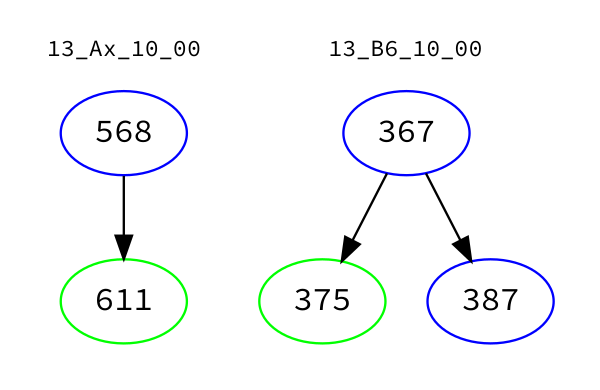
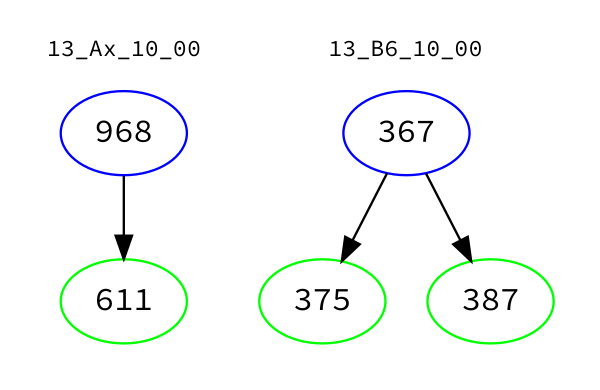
(124, 133) -> (124, 133)
(491, 301) -> (491, 301)
